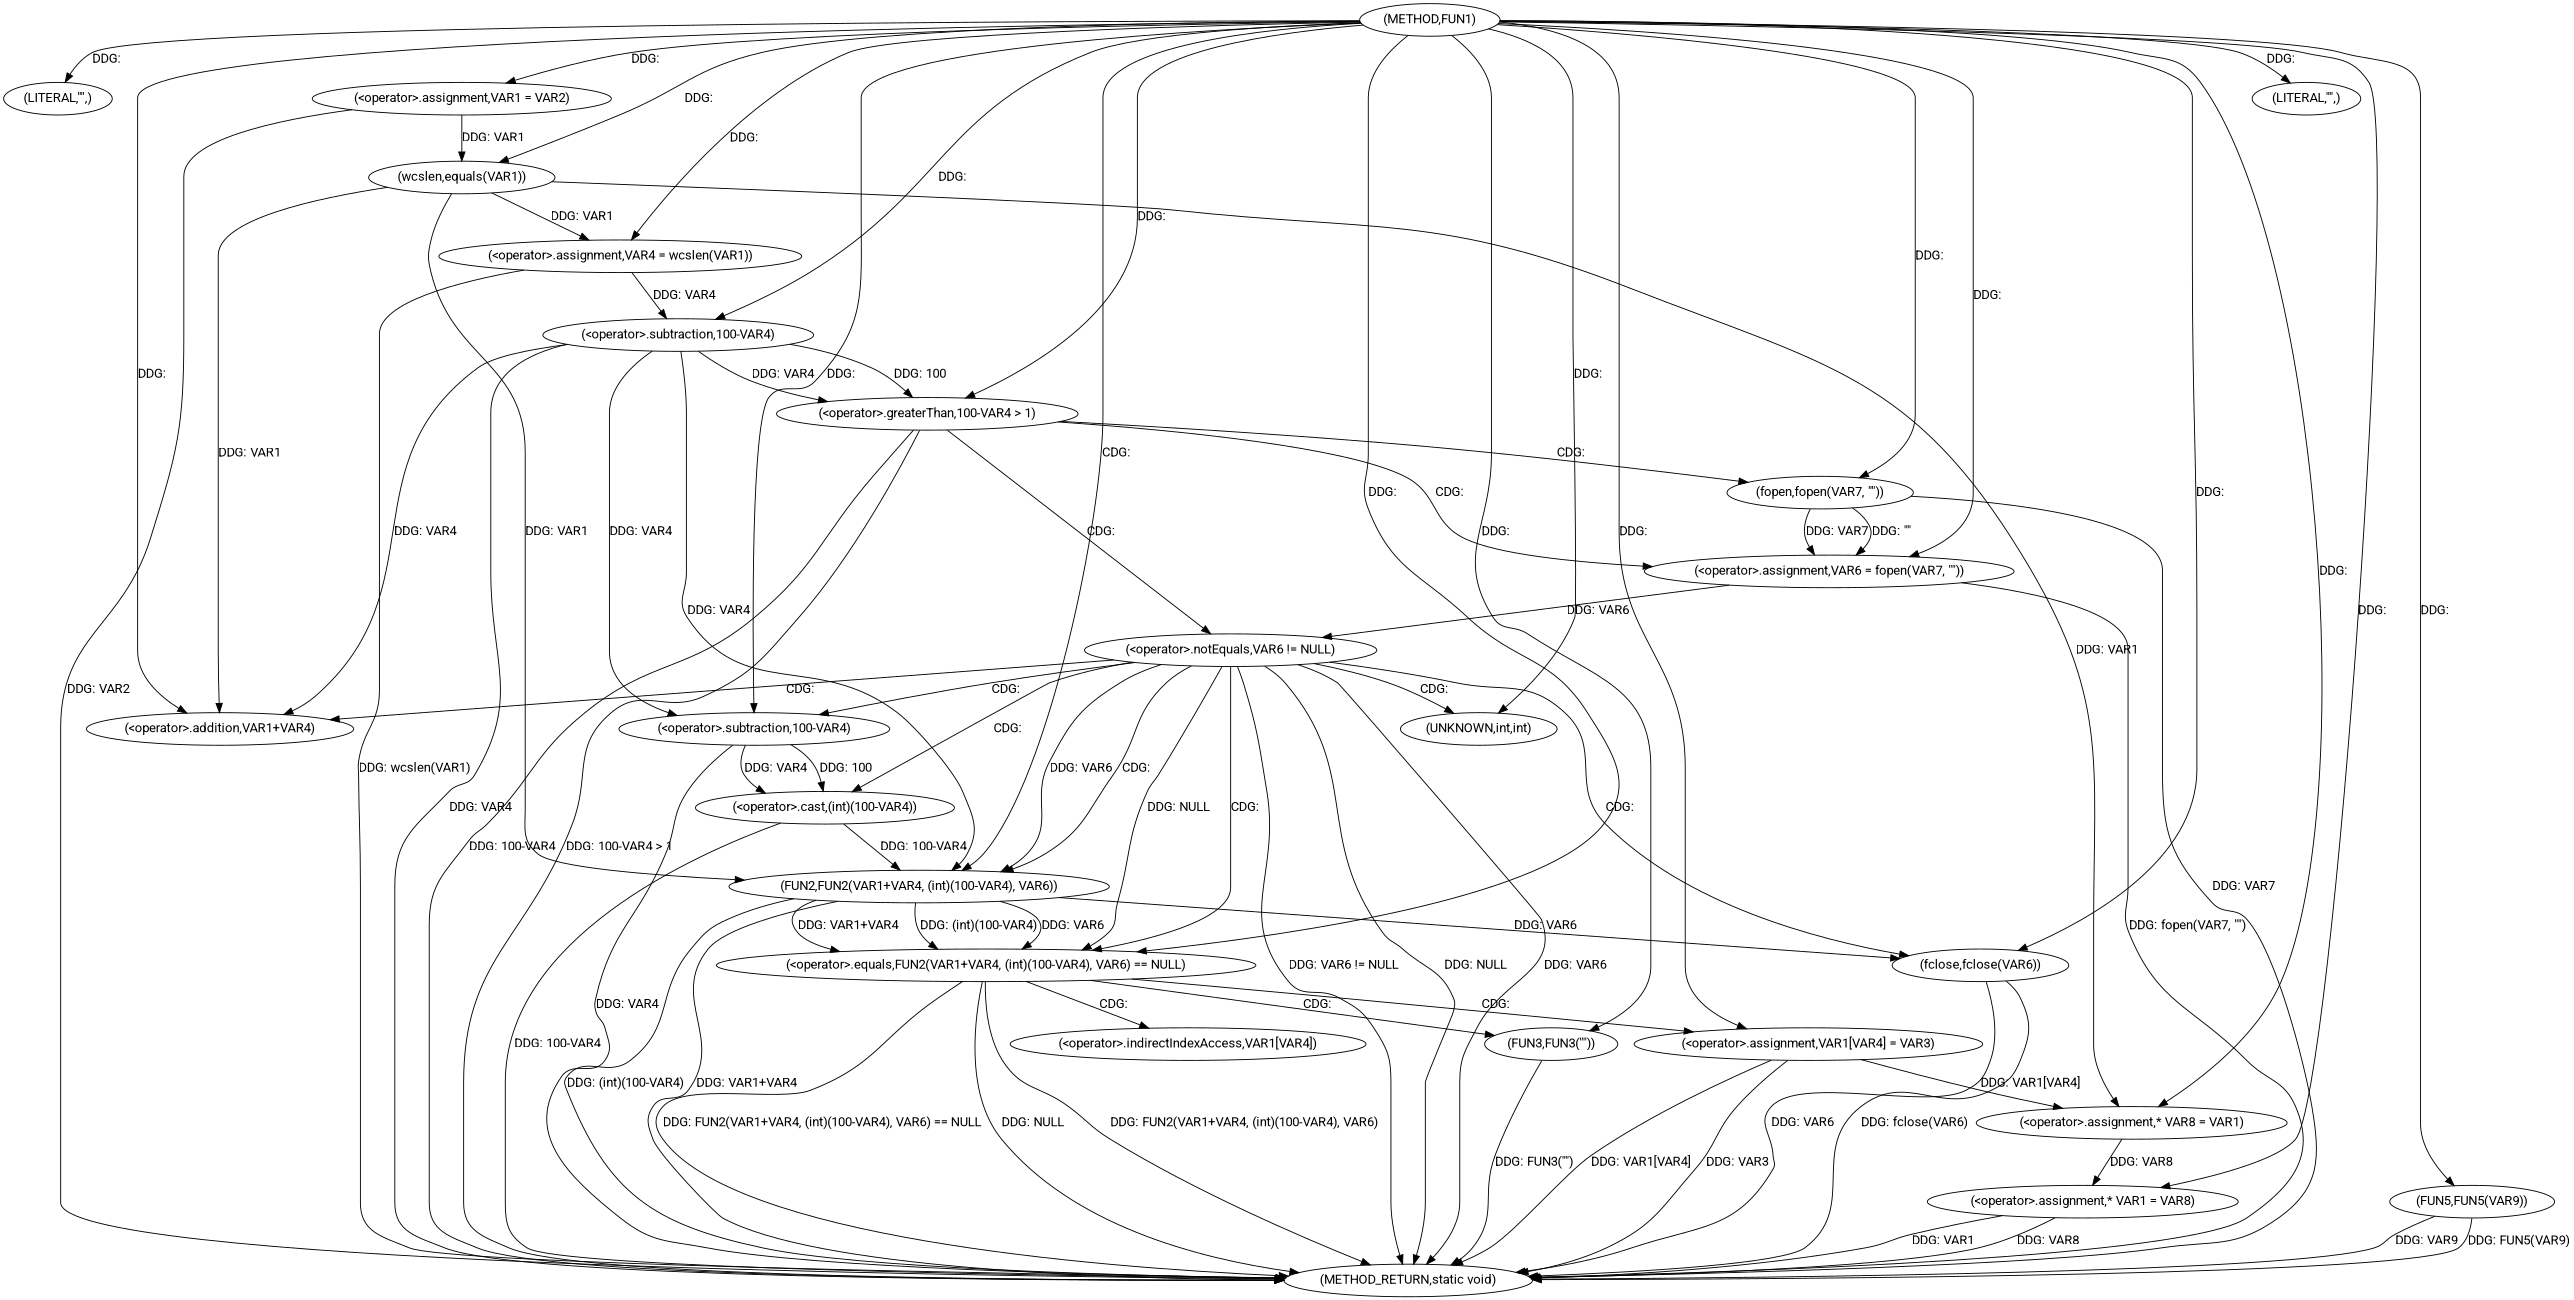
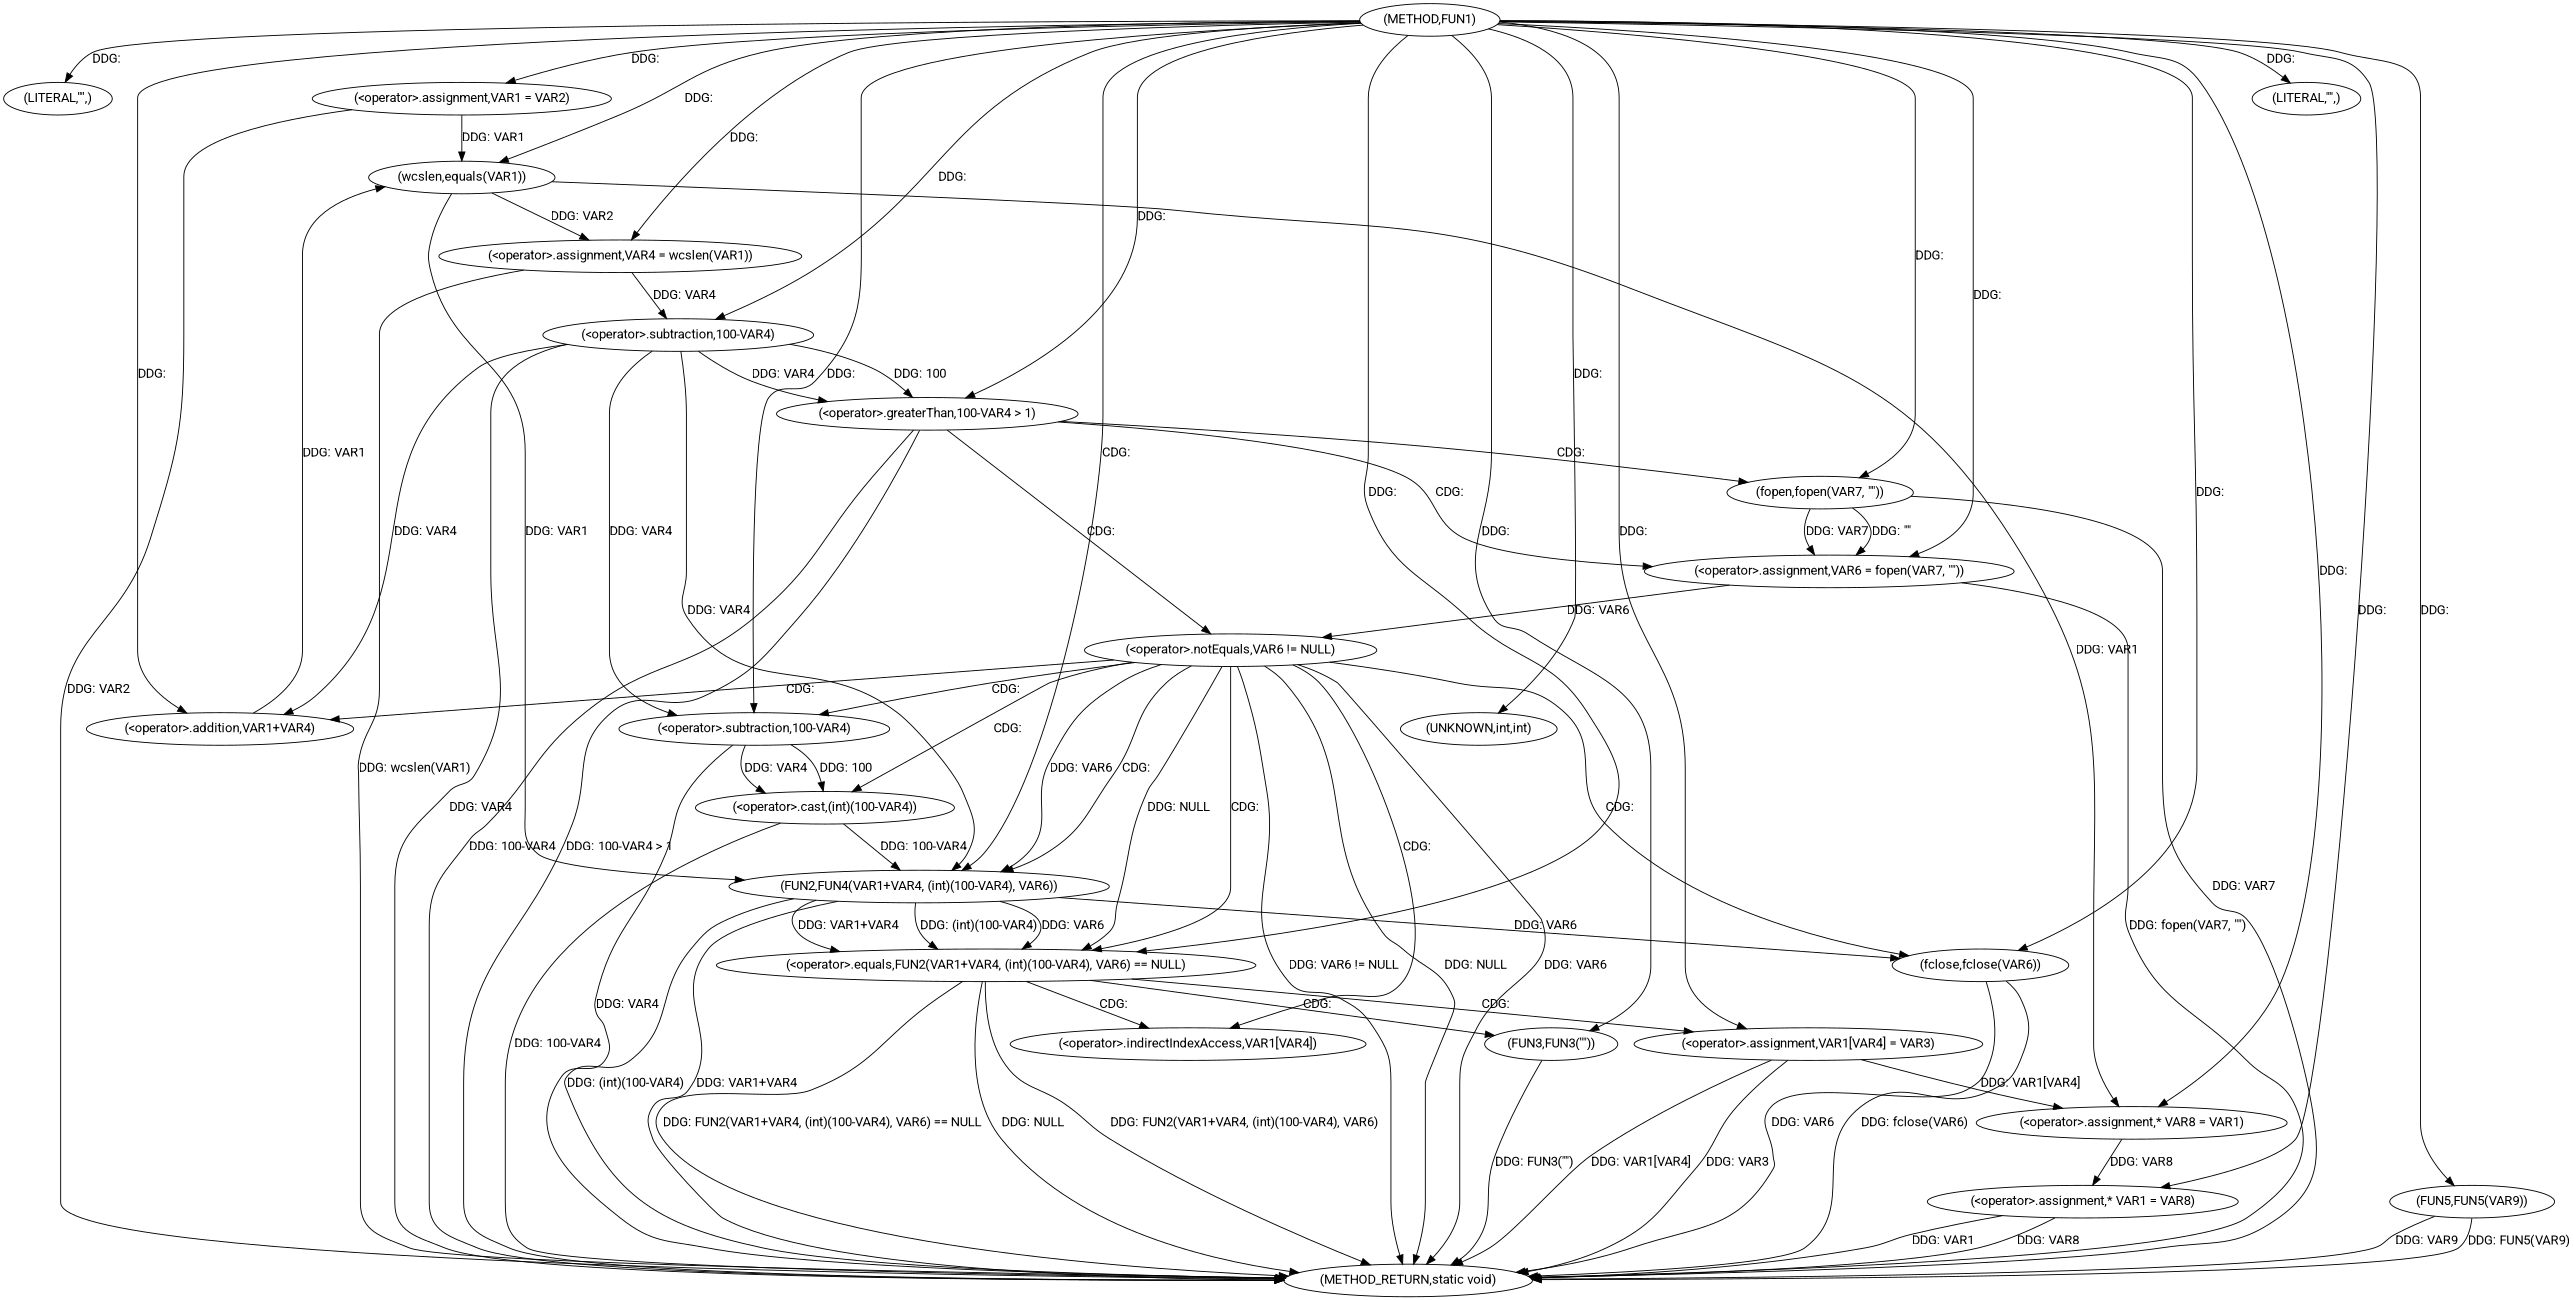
(582, 217) -> (582, 217)
(218, 384) -> (302, 441)
(1382, 681) -> (1411, 893)
(919, 887) -> (919, 887)
